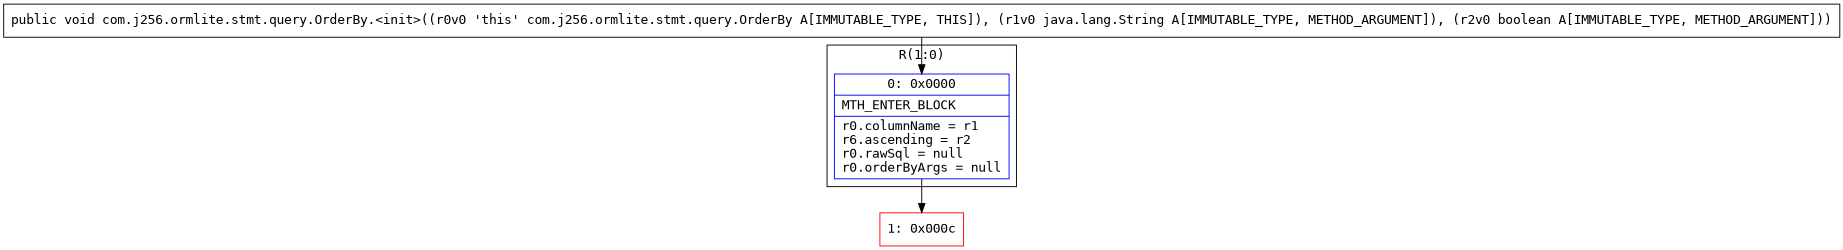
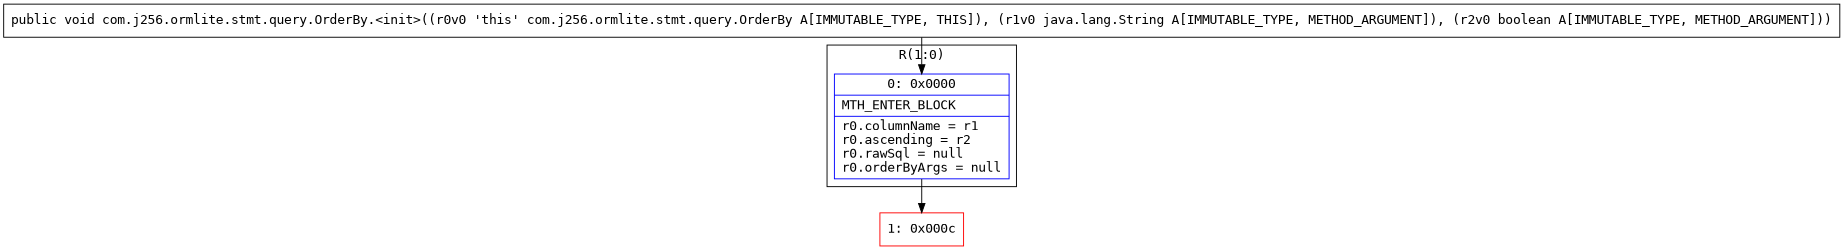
(907, 140) -> (907, 140)
